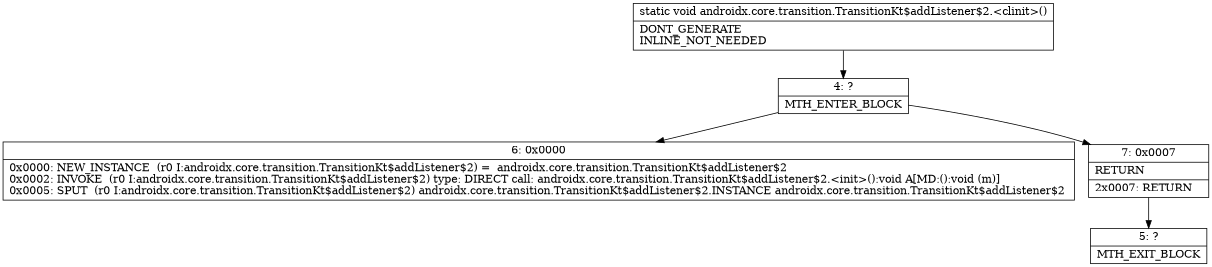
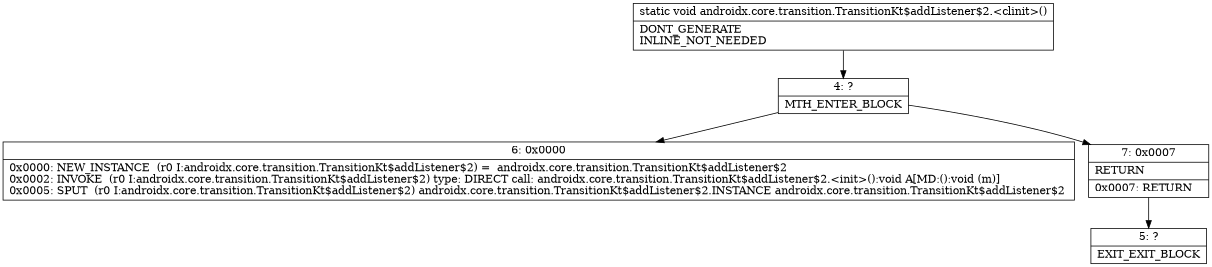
(1149, 188) -> (1149, 188)
(1149, 254) -> (1149, 254)
